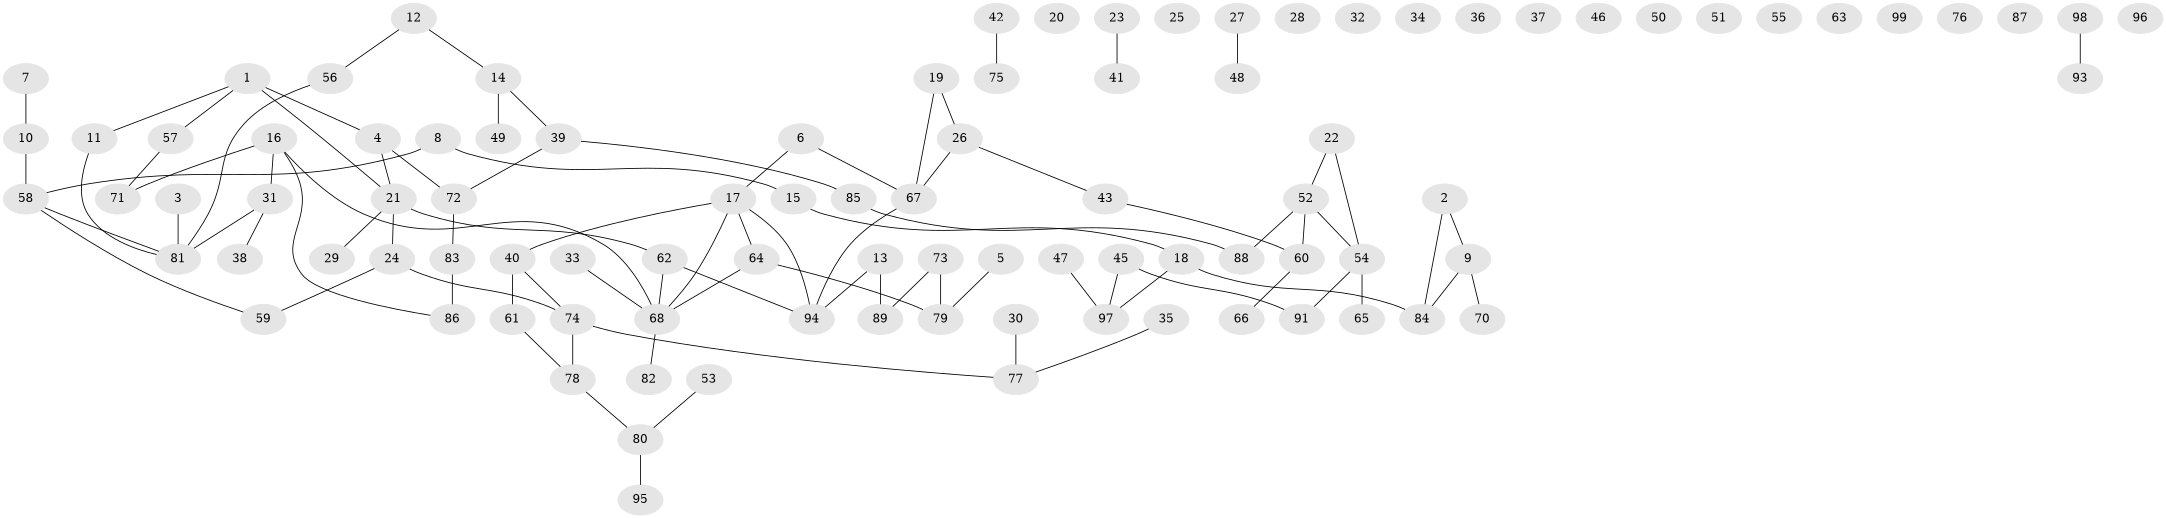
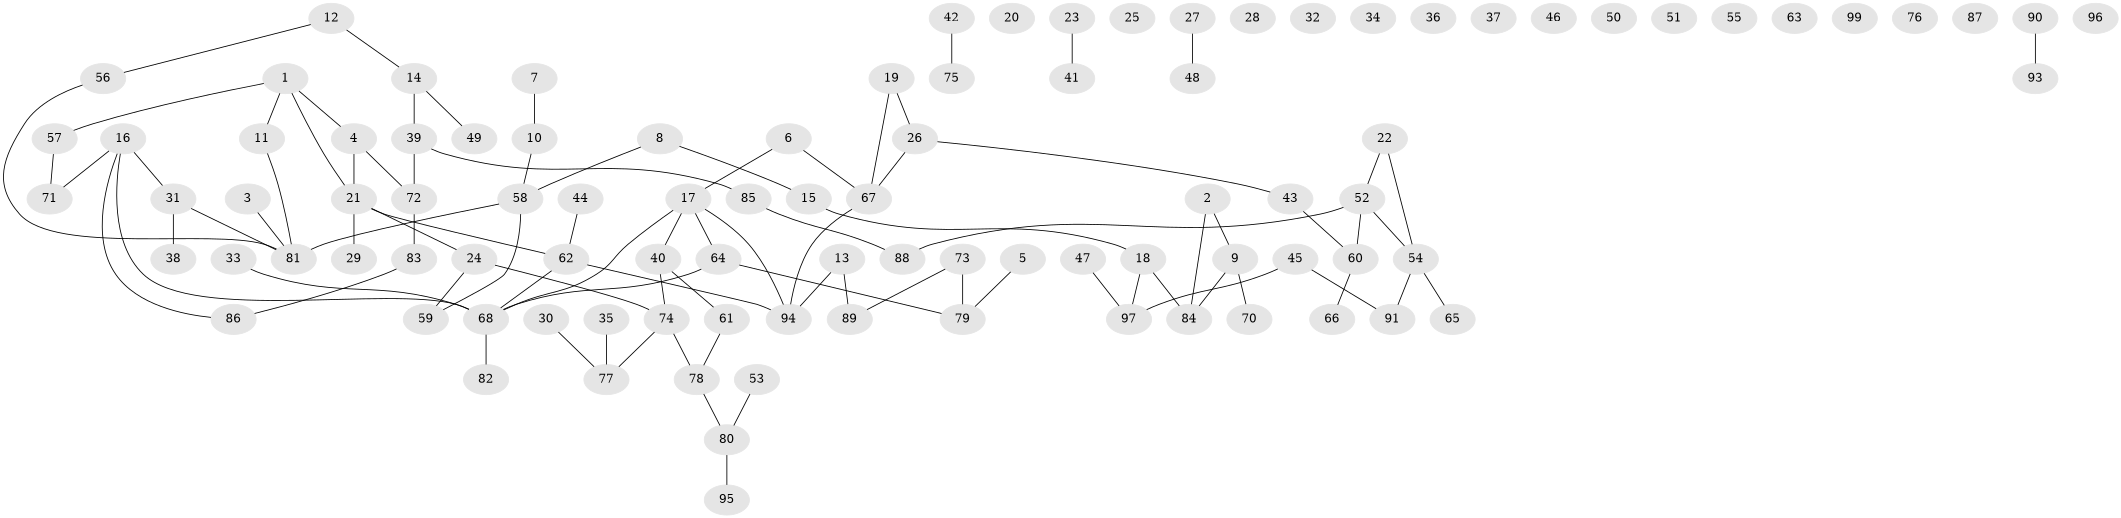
(2080, 18) -> (2035, 18)
none -> (581, 199)
